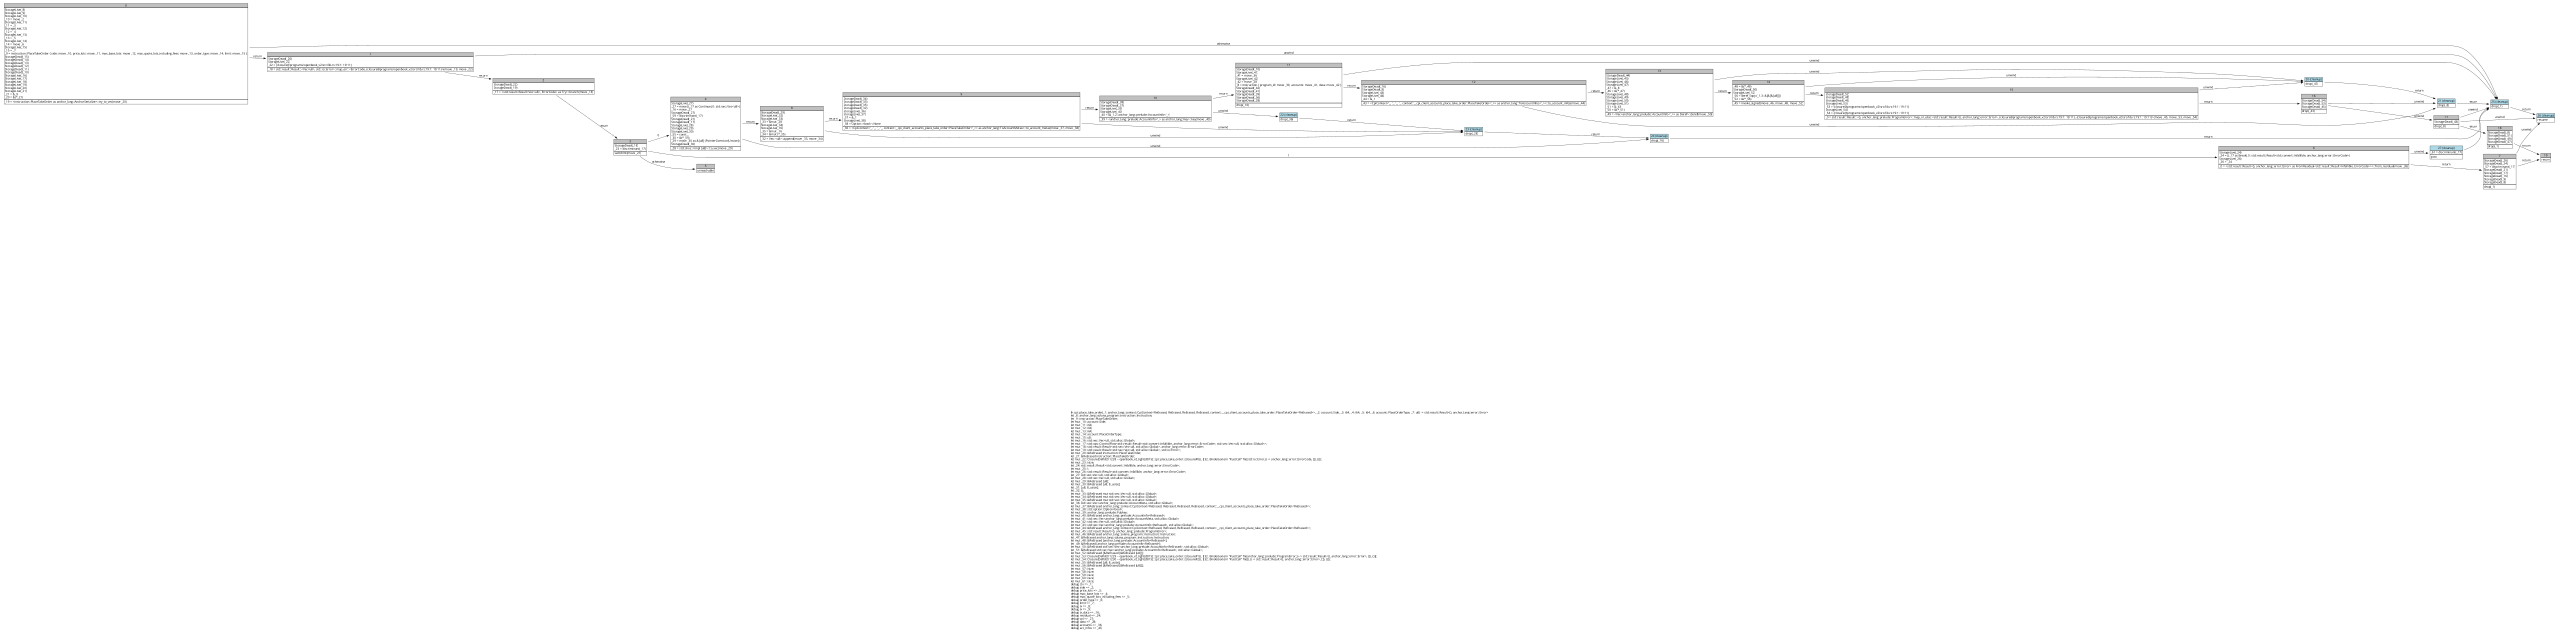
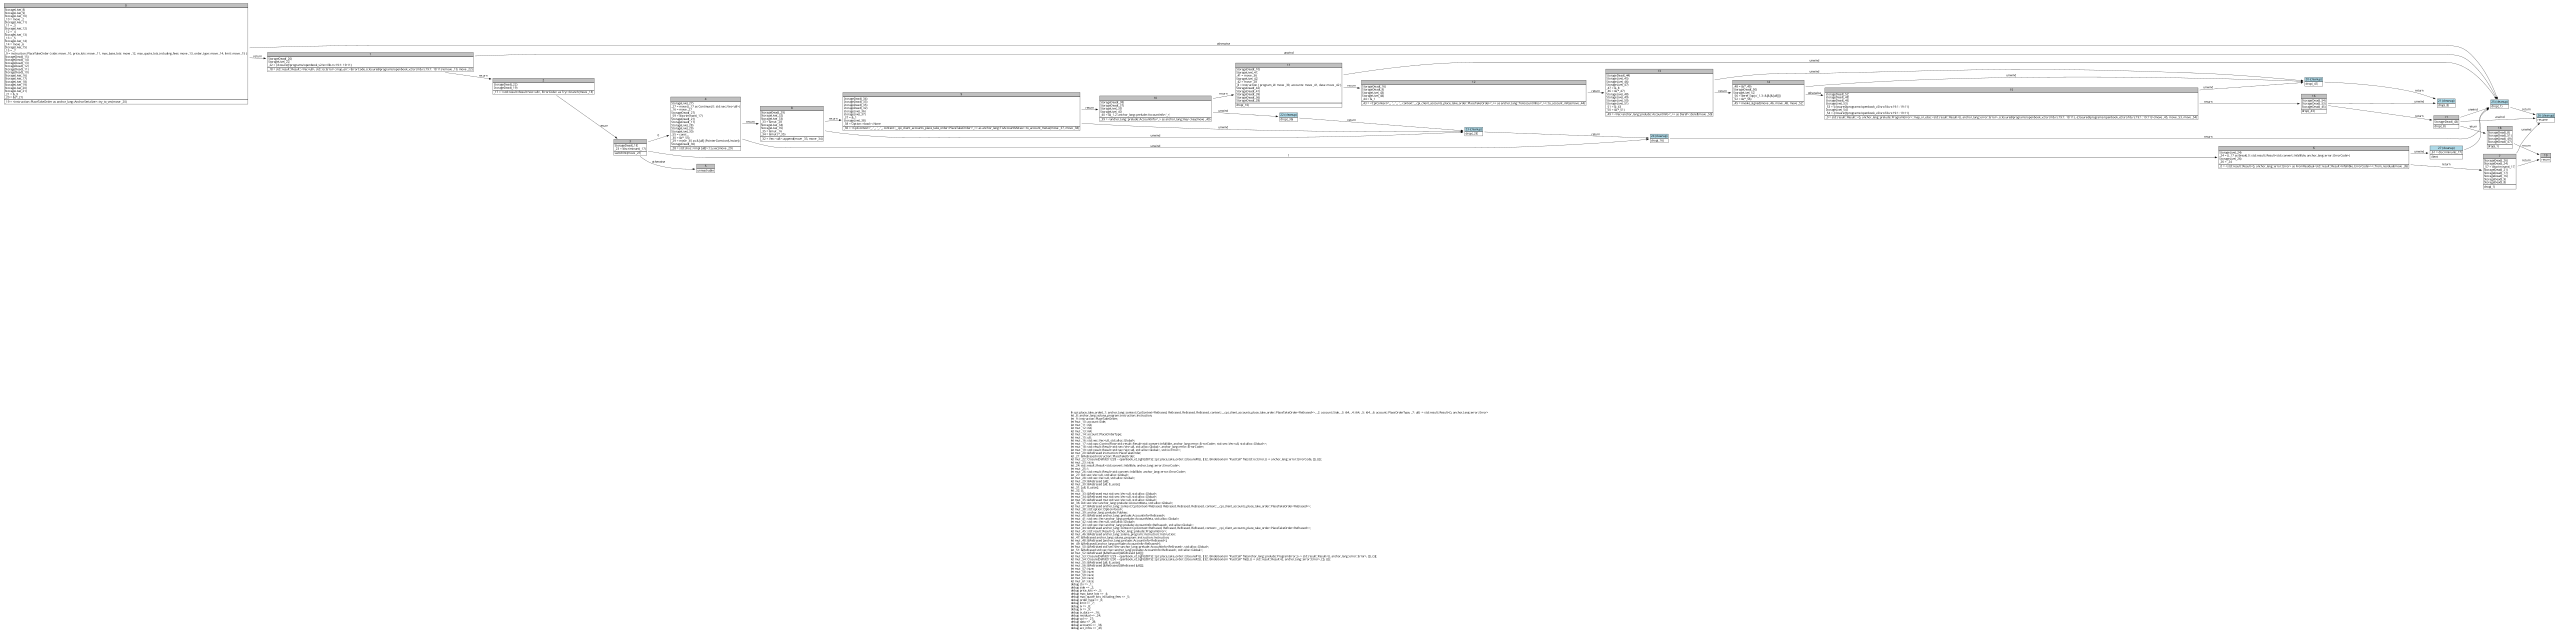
(1814, 93) -> (1814, 93)
(2472, 104) -> none
(2419, 116) -> (2419, 116)
(1978, 126) -> none
(2434, 157) -> (2434, 157)
